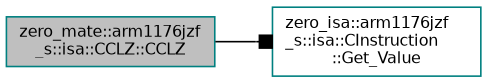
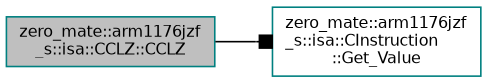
(377, 42) -> (377, 42)
